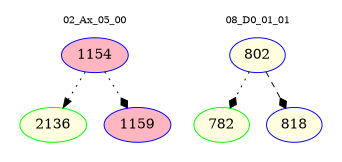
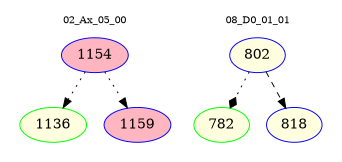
(113, 85) -> (113, 85)
(274, 86) -> (274, 86)
(53, 125) -> (53, 125)
